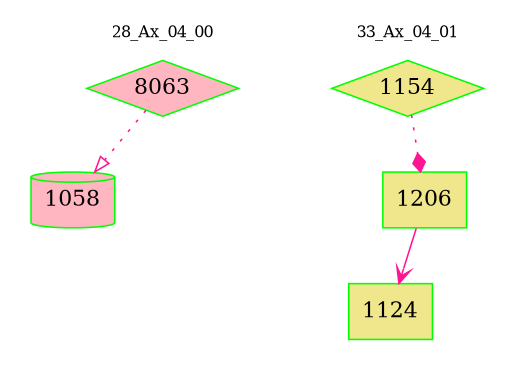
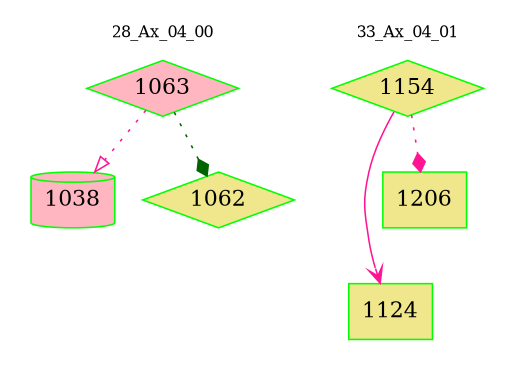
(163, 88) -> (163, 88)
(73, 200) -> (73, 200)
none -> (219, 200)
(410, 248) -> (366, 188)
